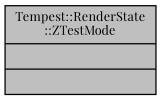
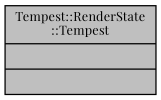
(81, 31) -> (81, 31)
